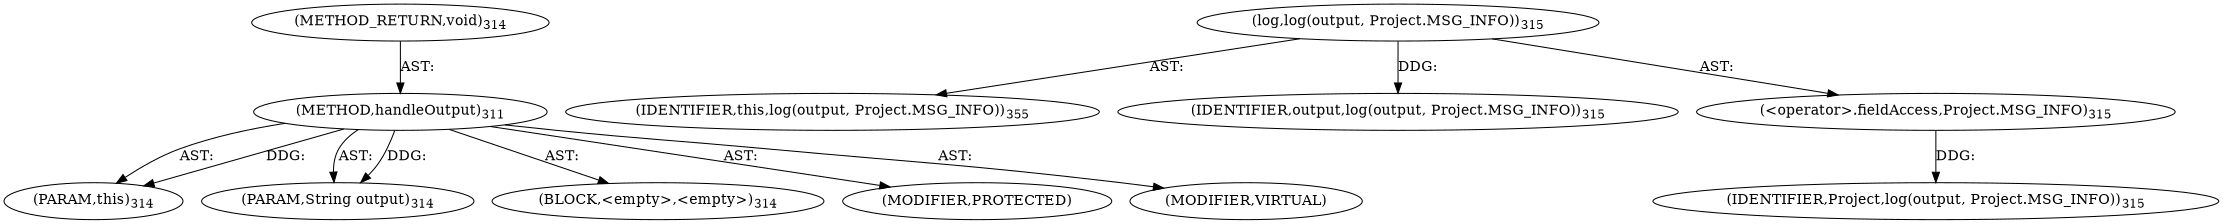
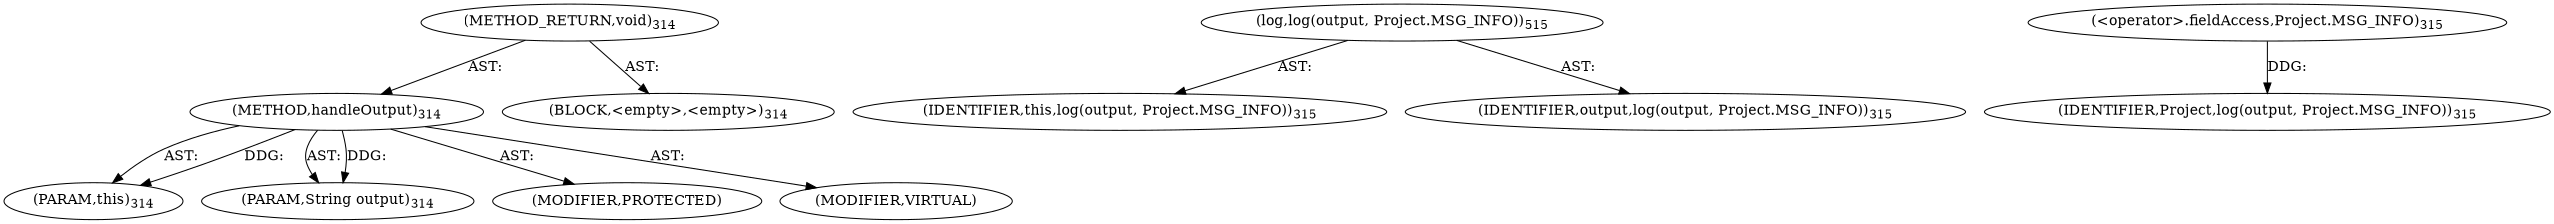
(1532, 21) -> (1537, 21)
(1660, 66) -> none
(1420, 67) -> (1581, 67)
(493, 110) -> (430, 110)
(1018, 110) -> (1305, 110)
(524, 155) -> (615, 64)
